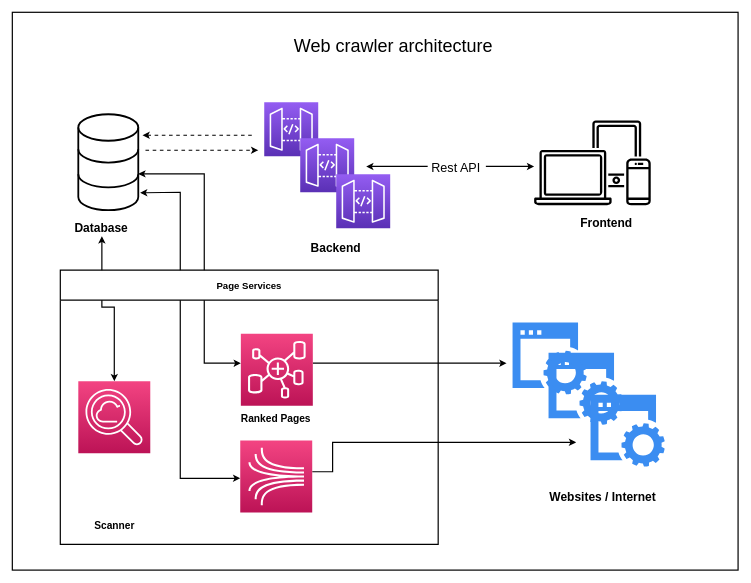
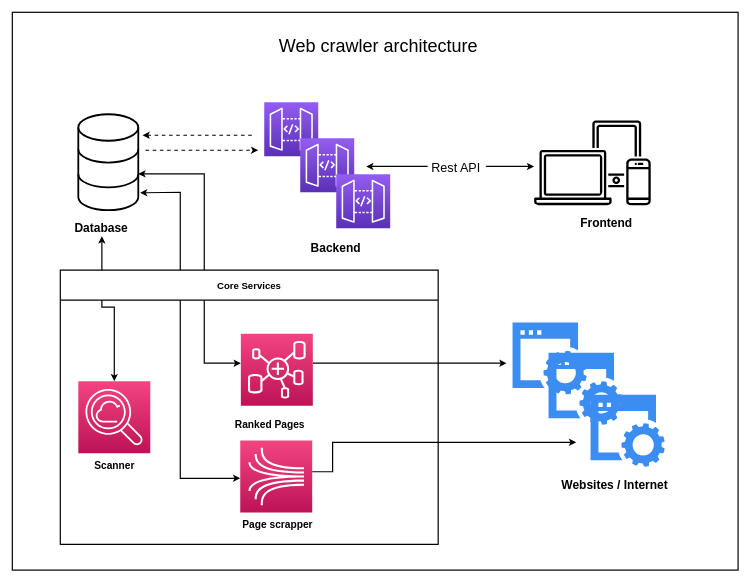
(393, 45) -> (378, 45)
(249, 286) -> (249, 286)
(276, 419) -> (270, 425)
(603, 497) -> (615, 485)
none -> (278, 526)
(114, 527) -> (114, 467)
